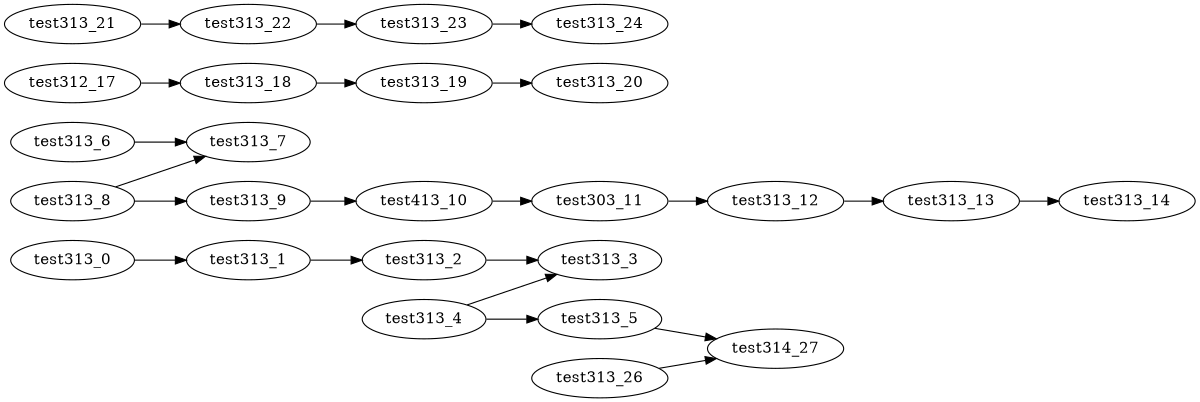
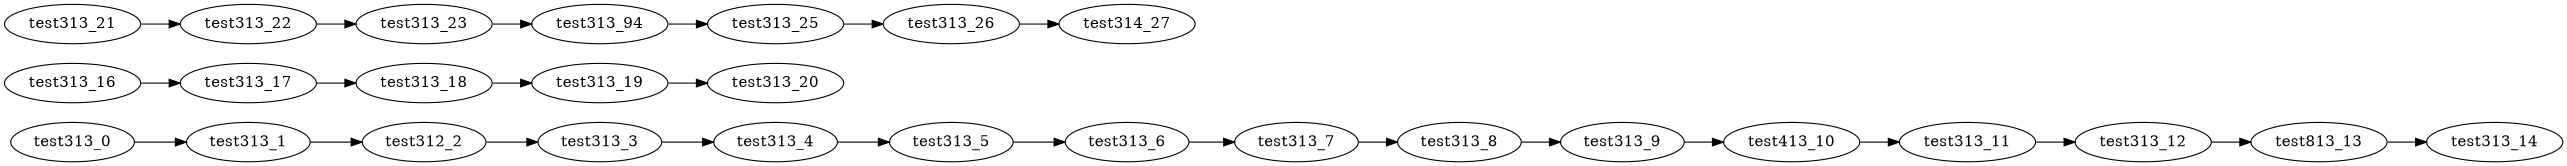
(600, 24) -> (600, 24)
none -> (776, 24)
(73, 83) -> (248, 83)
none -> (73, 83)
(155, 173) -> (1372, 142)
(600, 201) -> (1968, 142)
(951, 201) -> (2319, 142)
(424, 260) -> (424, 142)
(507, 291) -> (682, 142)
(680, 333) -> (1034, 142)
